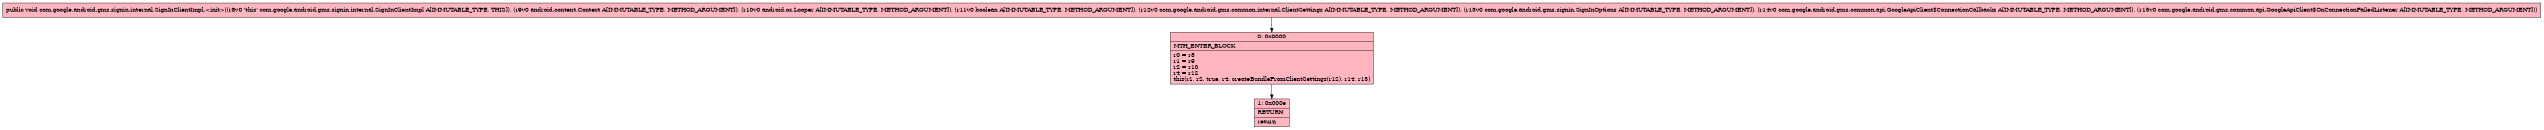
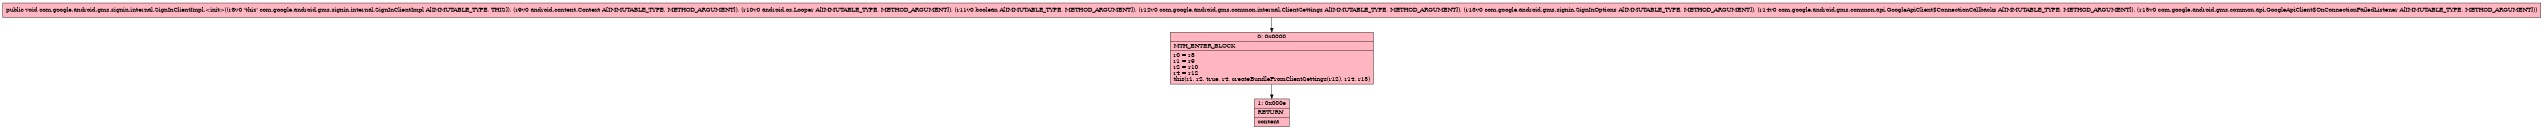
(1267, 122) -> (1269, 122)
